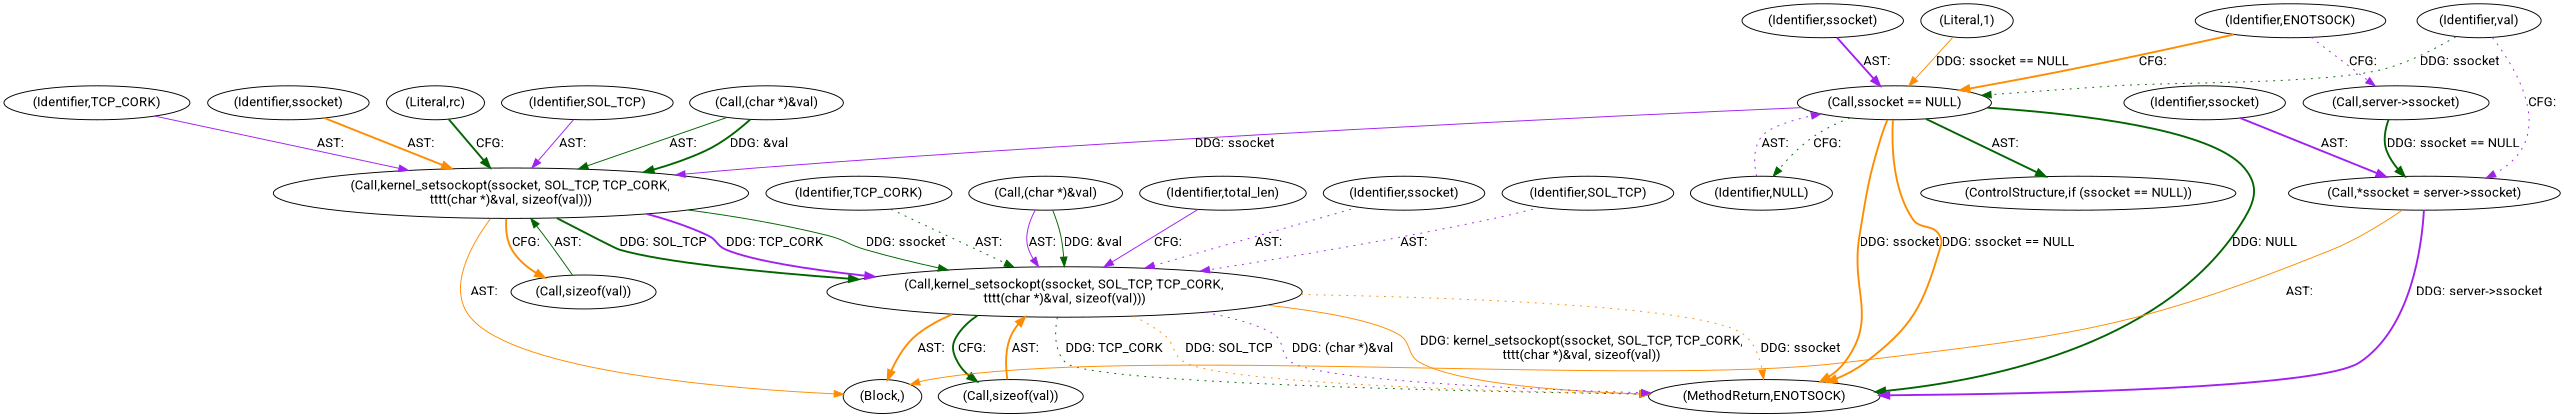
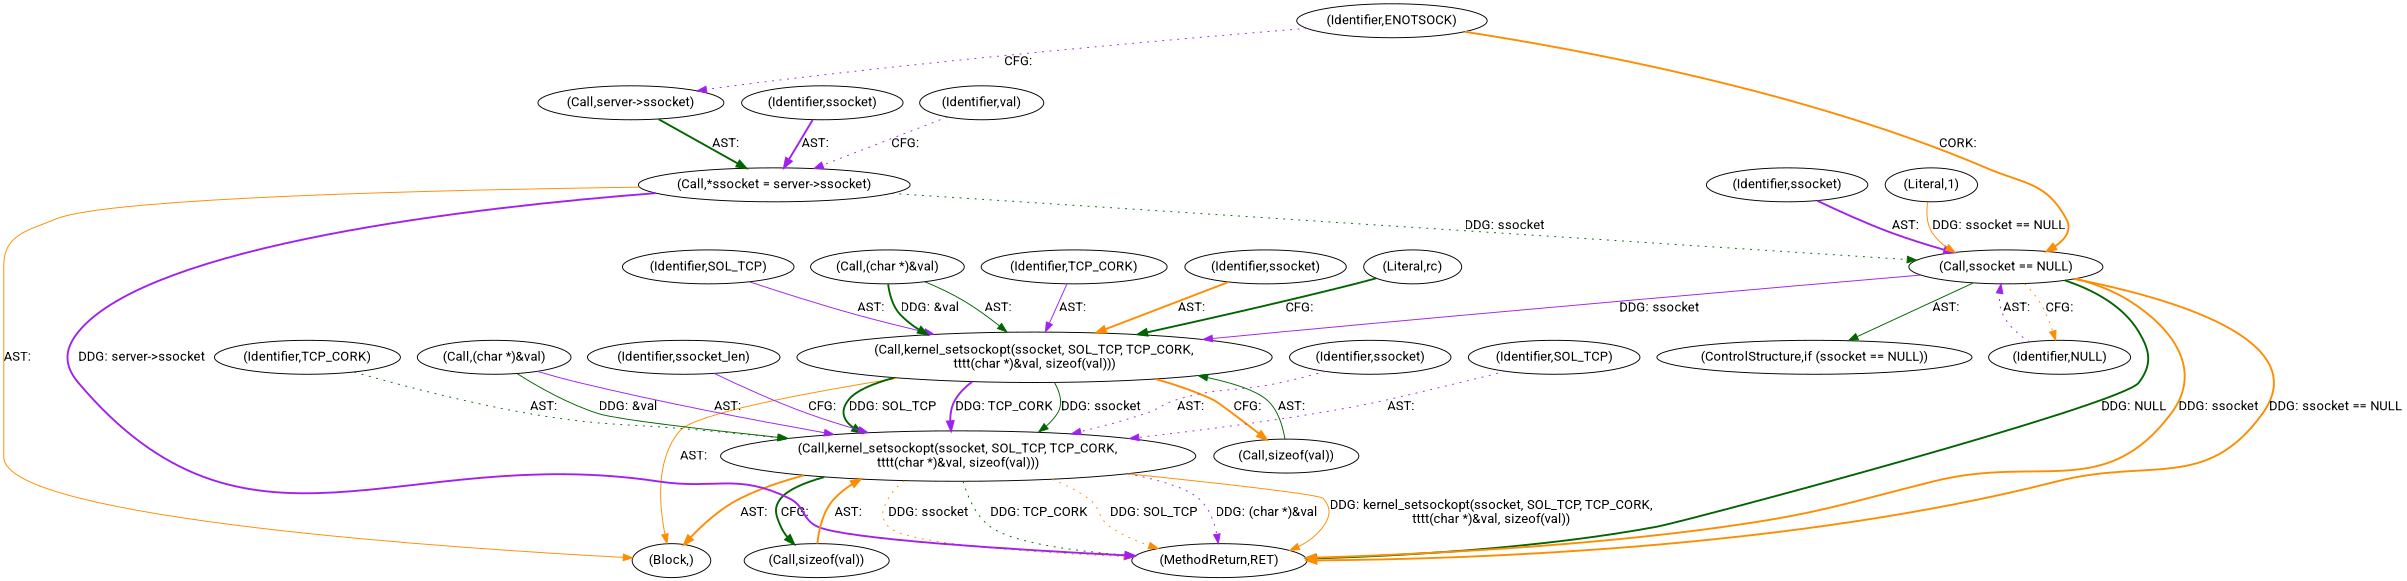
(2155, 62) -> (1960, 144)
(2227, 82) -> (1399, 226)
(1811, 138) -> (2042, 306)
(2454, 144) -> (728, 144)
(1981, 146) -> (1915, 310)
(1223, 193) -> (684, 357)
(1764, 397) -> (1219, 561)
